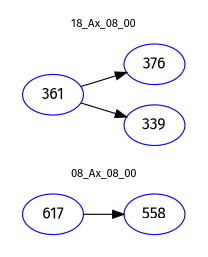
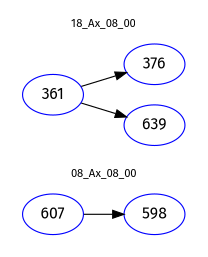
(155, 125) -> (155, 125)
(53, 214) -> (53, 214)
(155, 214) -> (155, 214)
